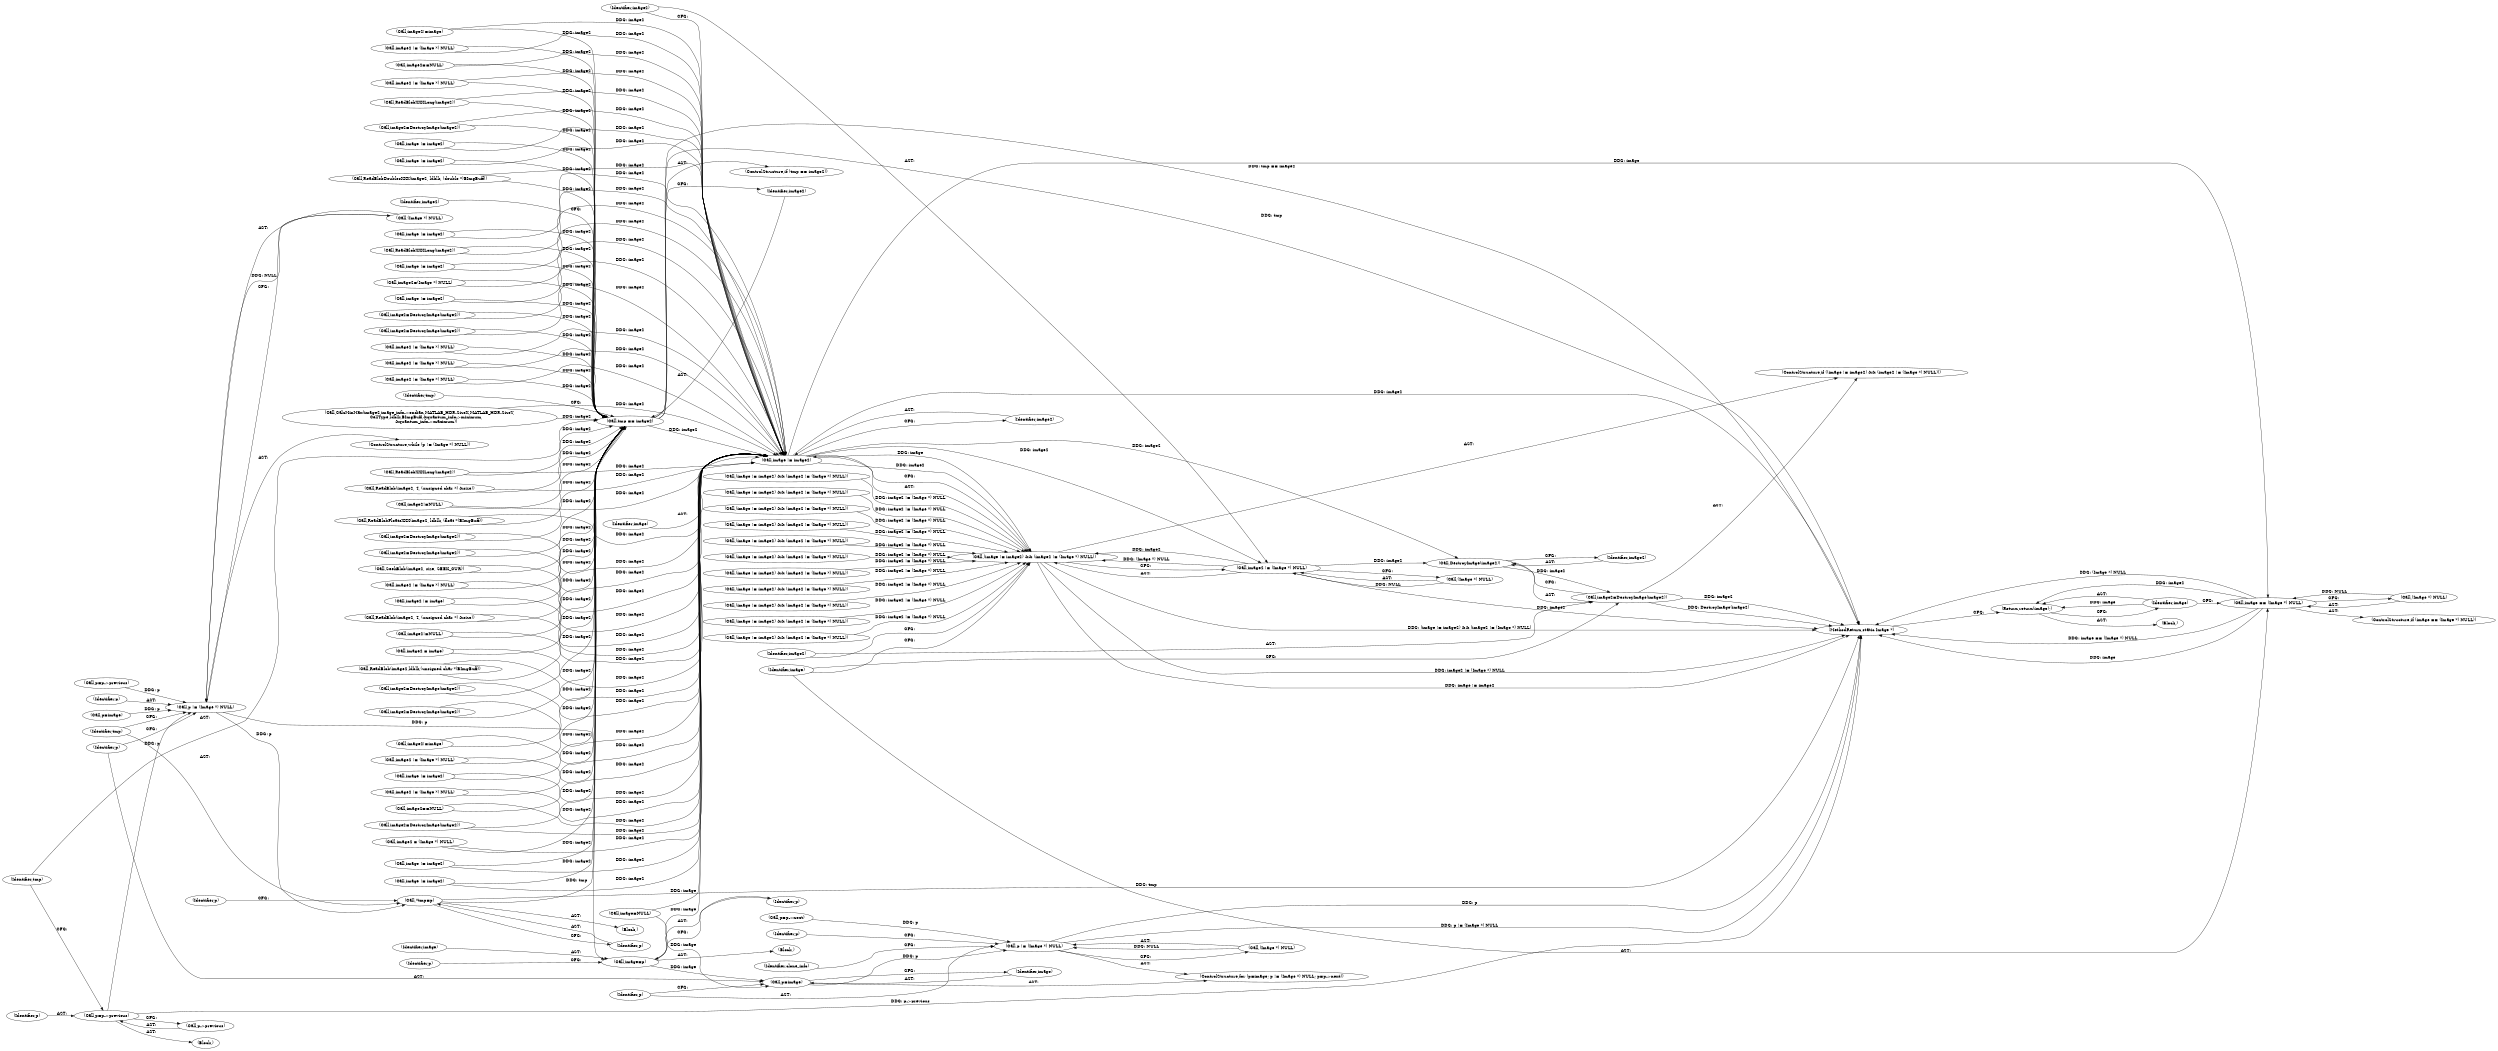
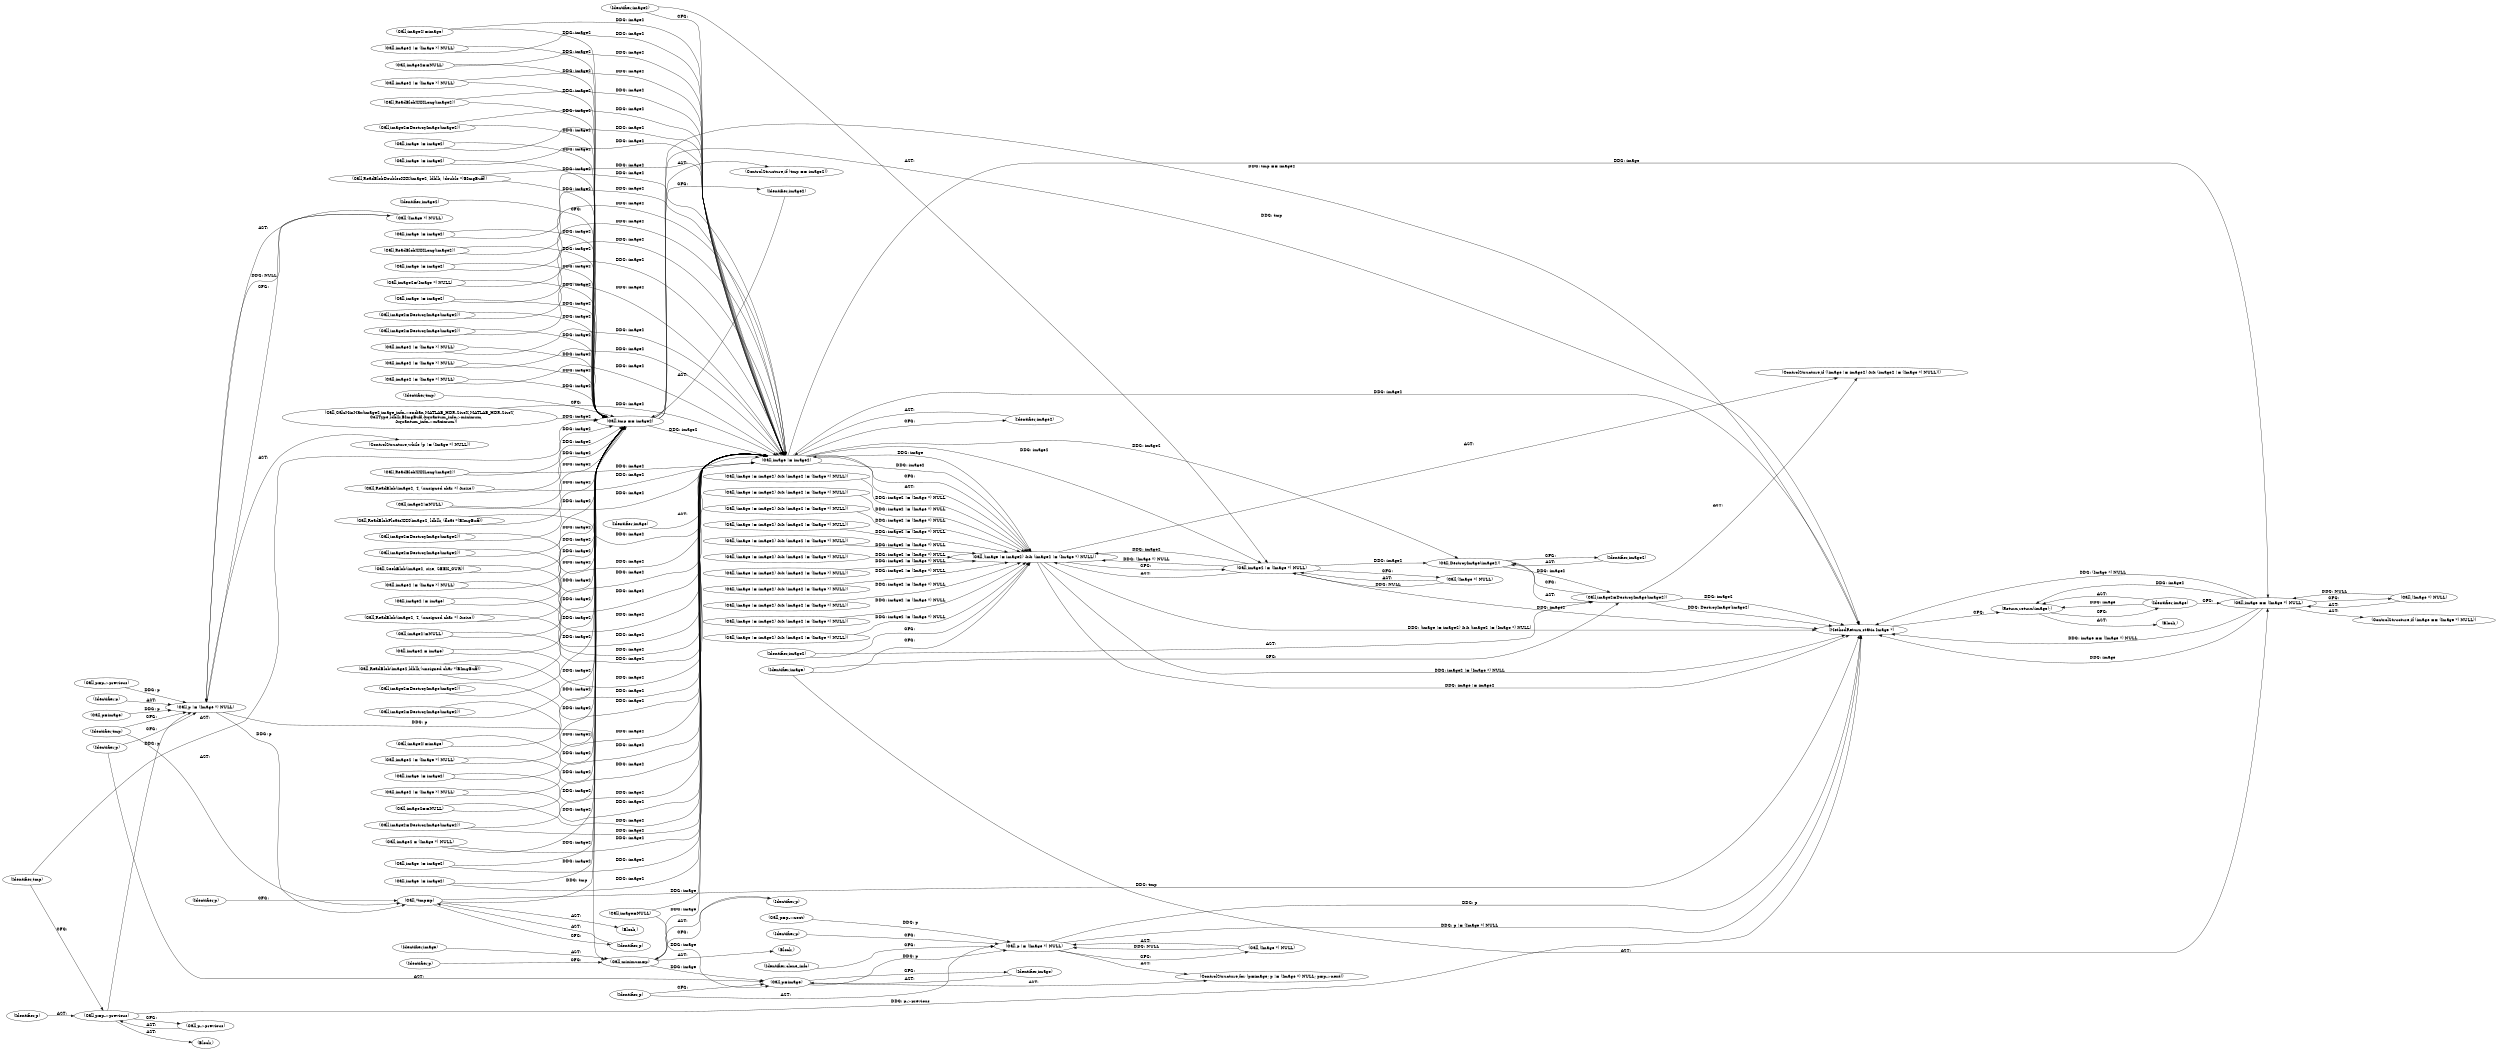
(630, 962) -> (630, 962)
